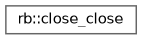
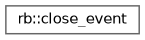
(71, 20) -> (73, 20)
